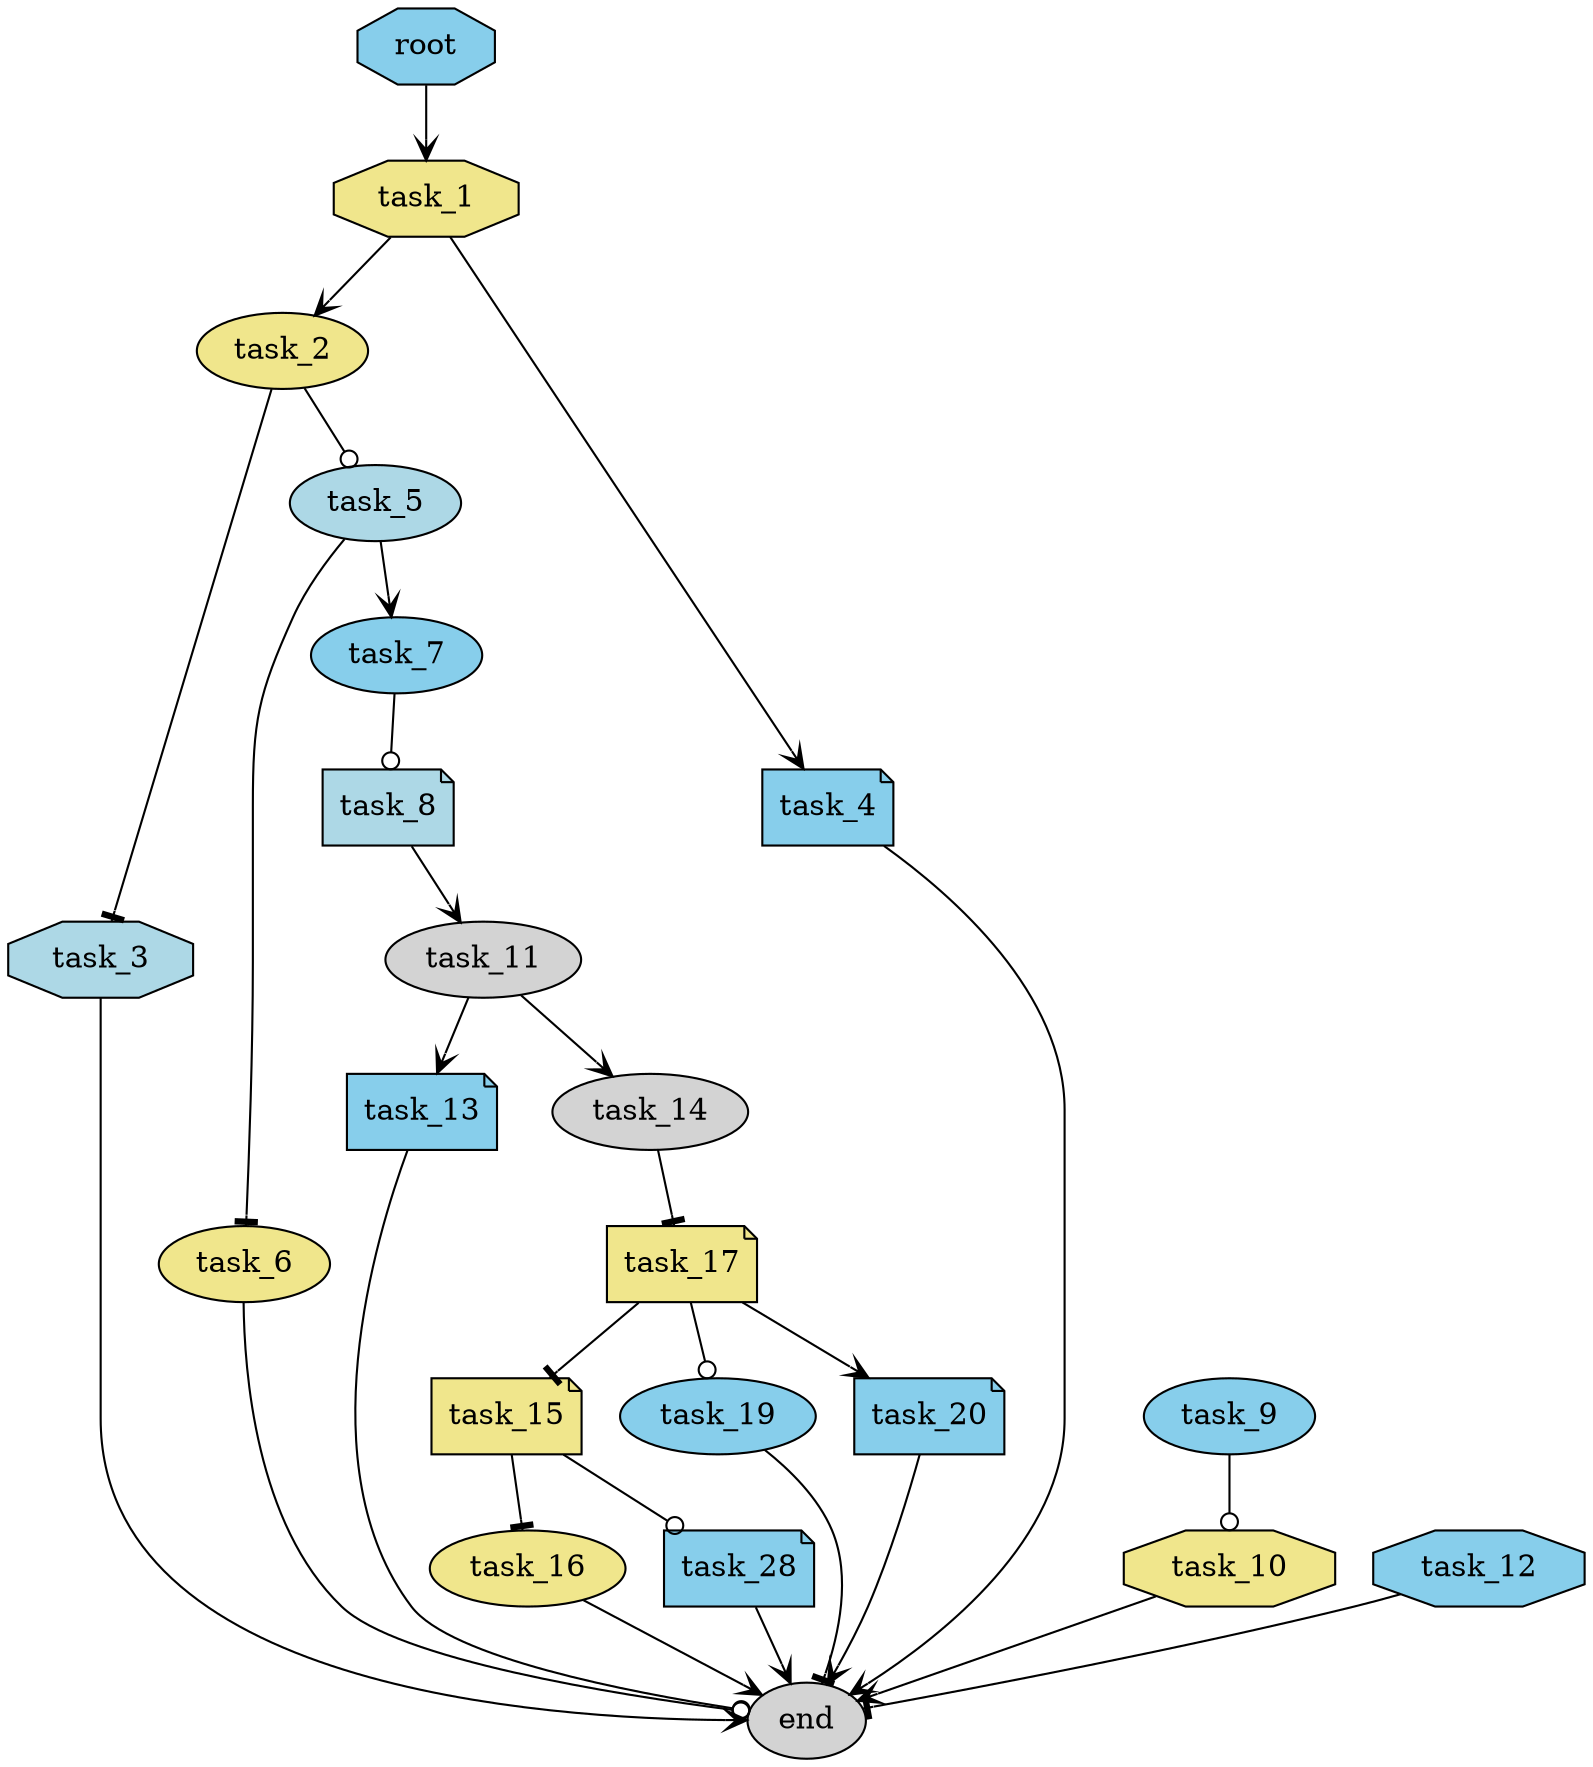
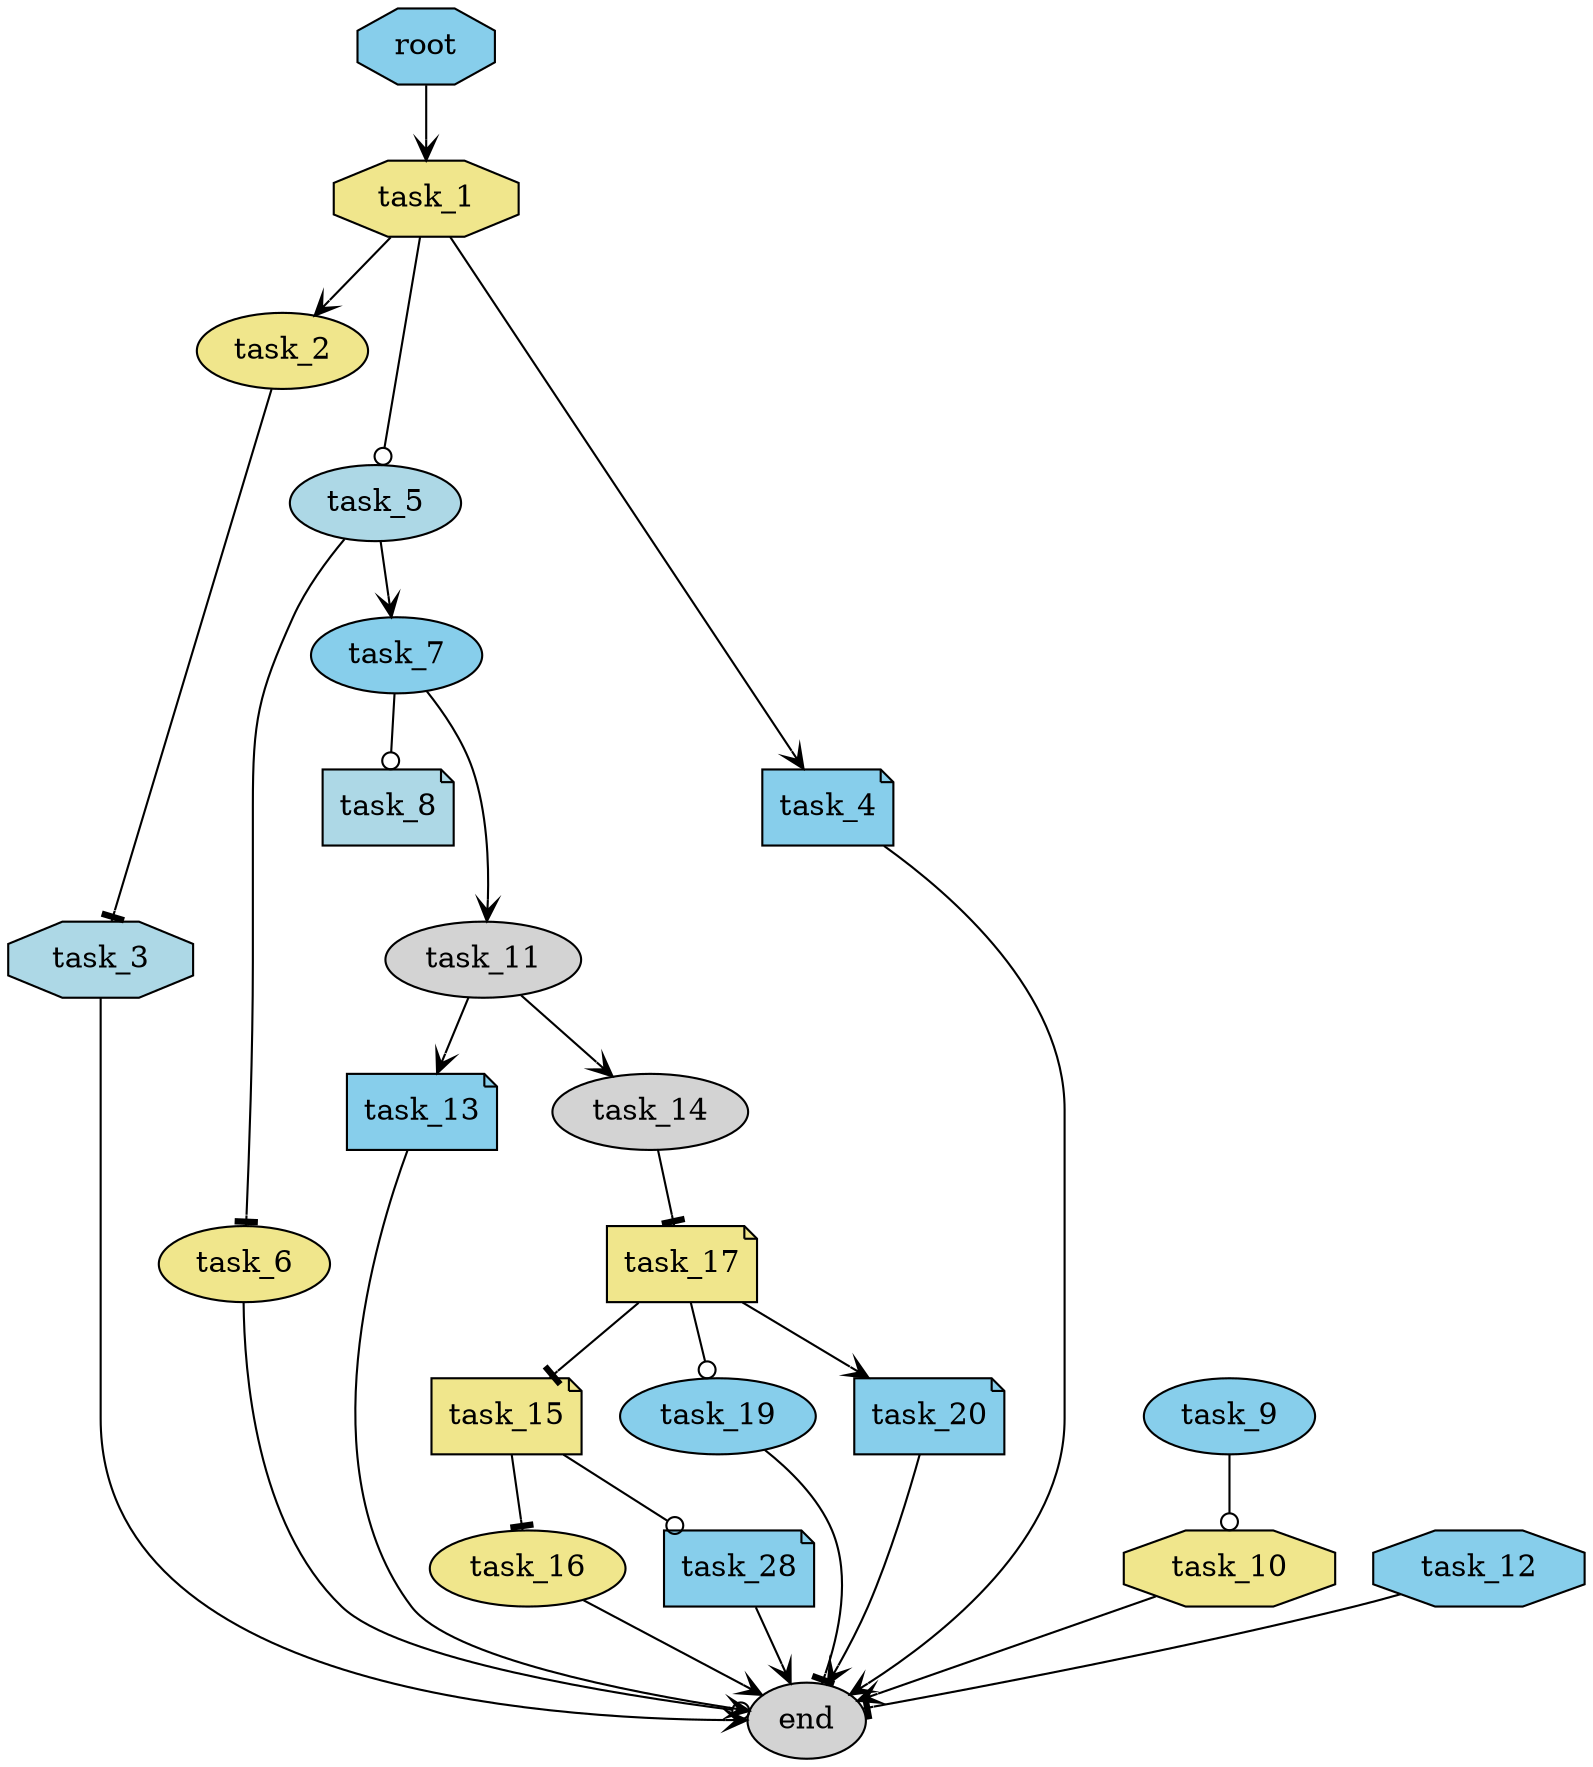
(324, 420) -> (402, 342)
(430, 875) -> (478, 789)
(379, 1548) -> (379, 1548)
